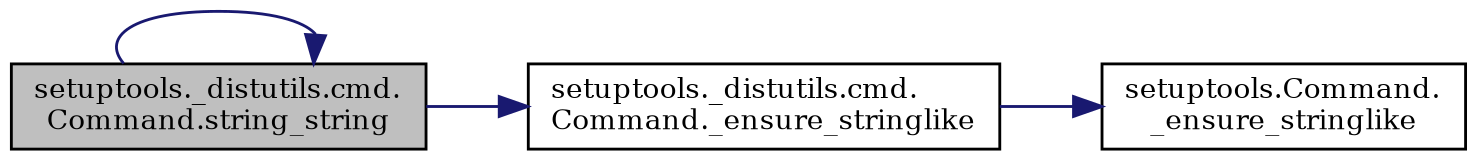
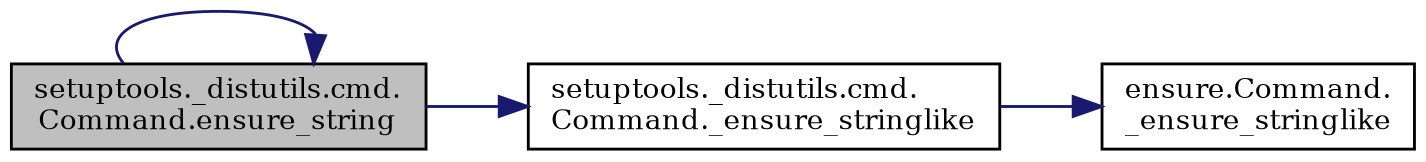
(219, 107) -> (219, 107)
(1284, 107) -> (1258, 107)
